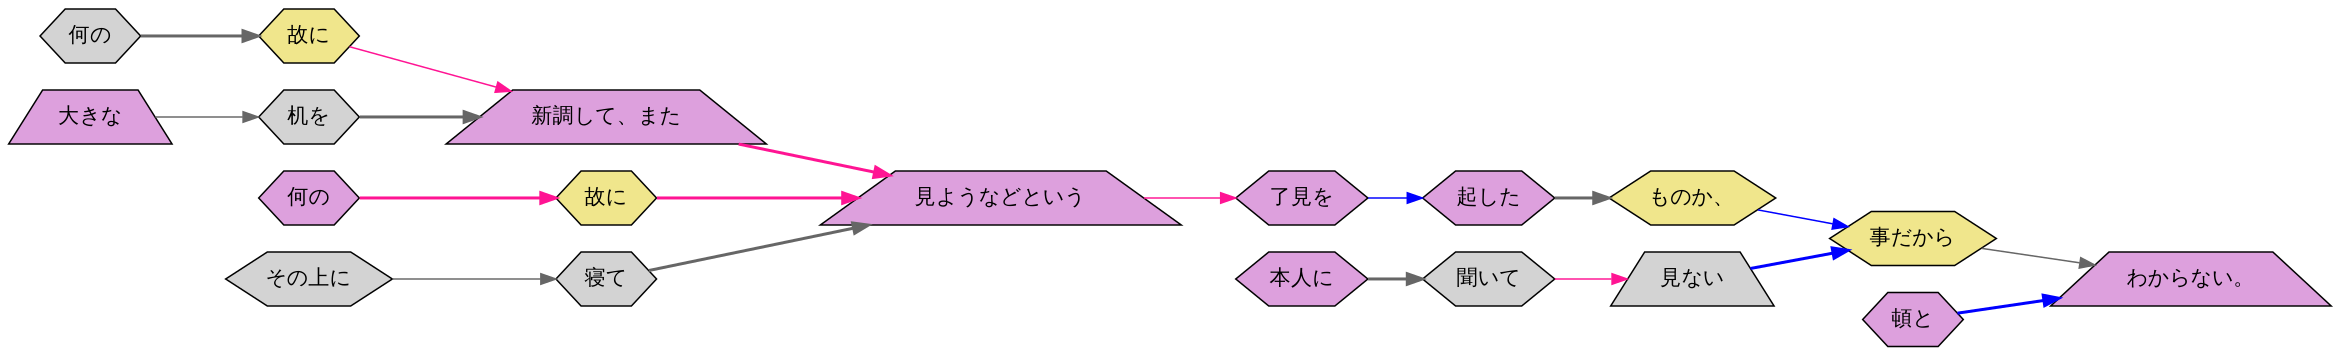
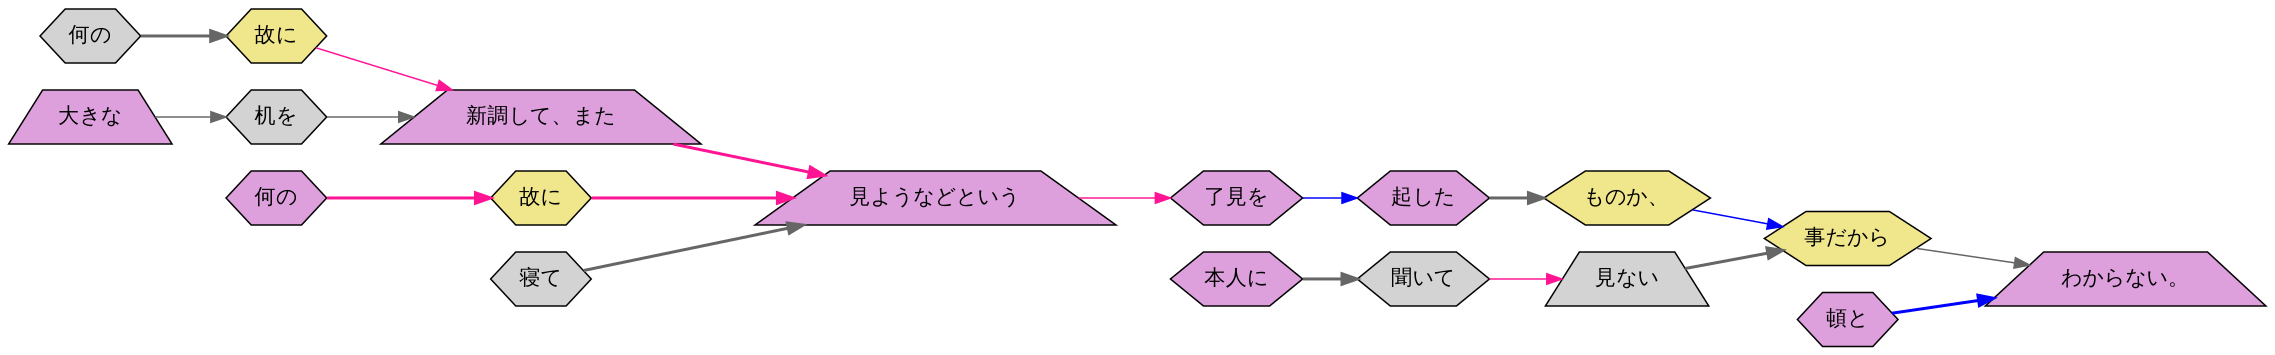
(412, 117) -> (363, 117)
(1792, 261) -> (1726, 261)
(309, 279) -> none
